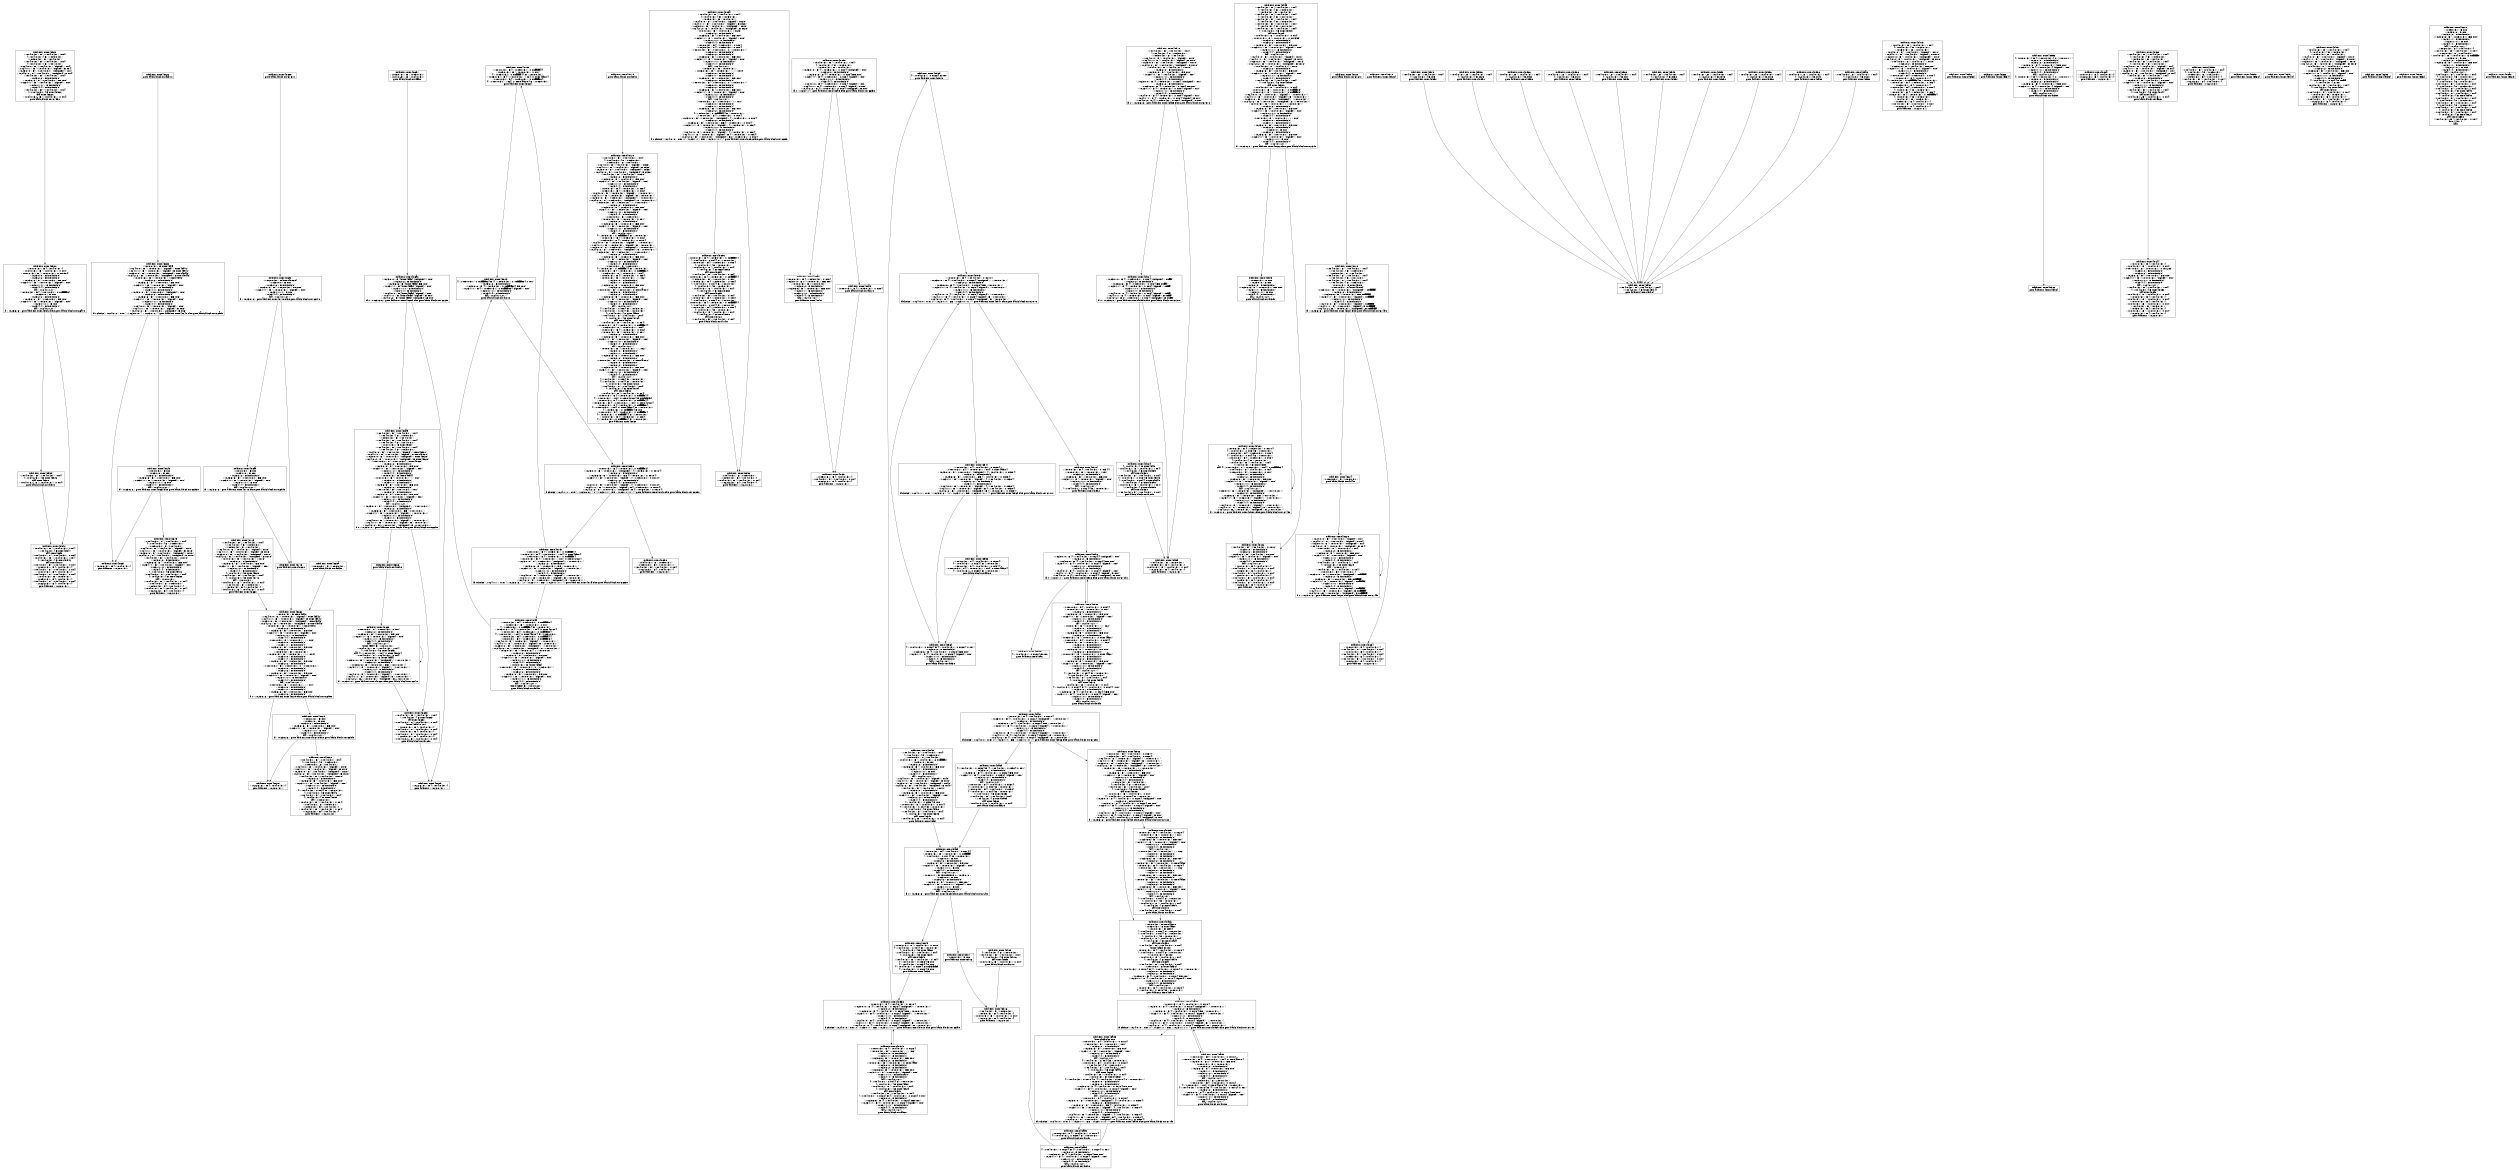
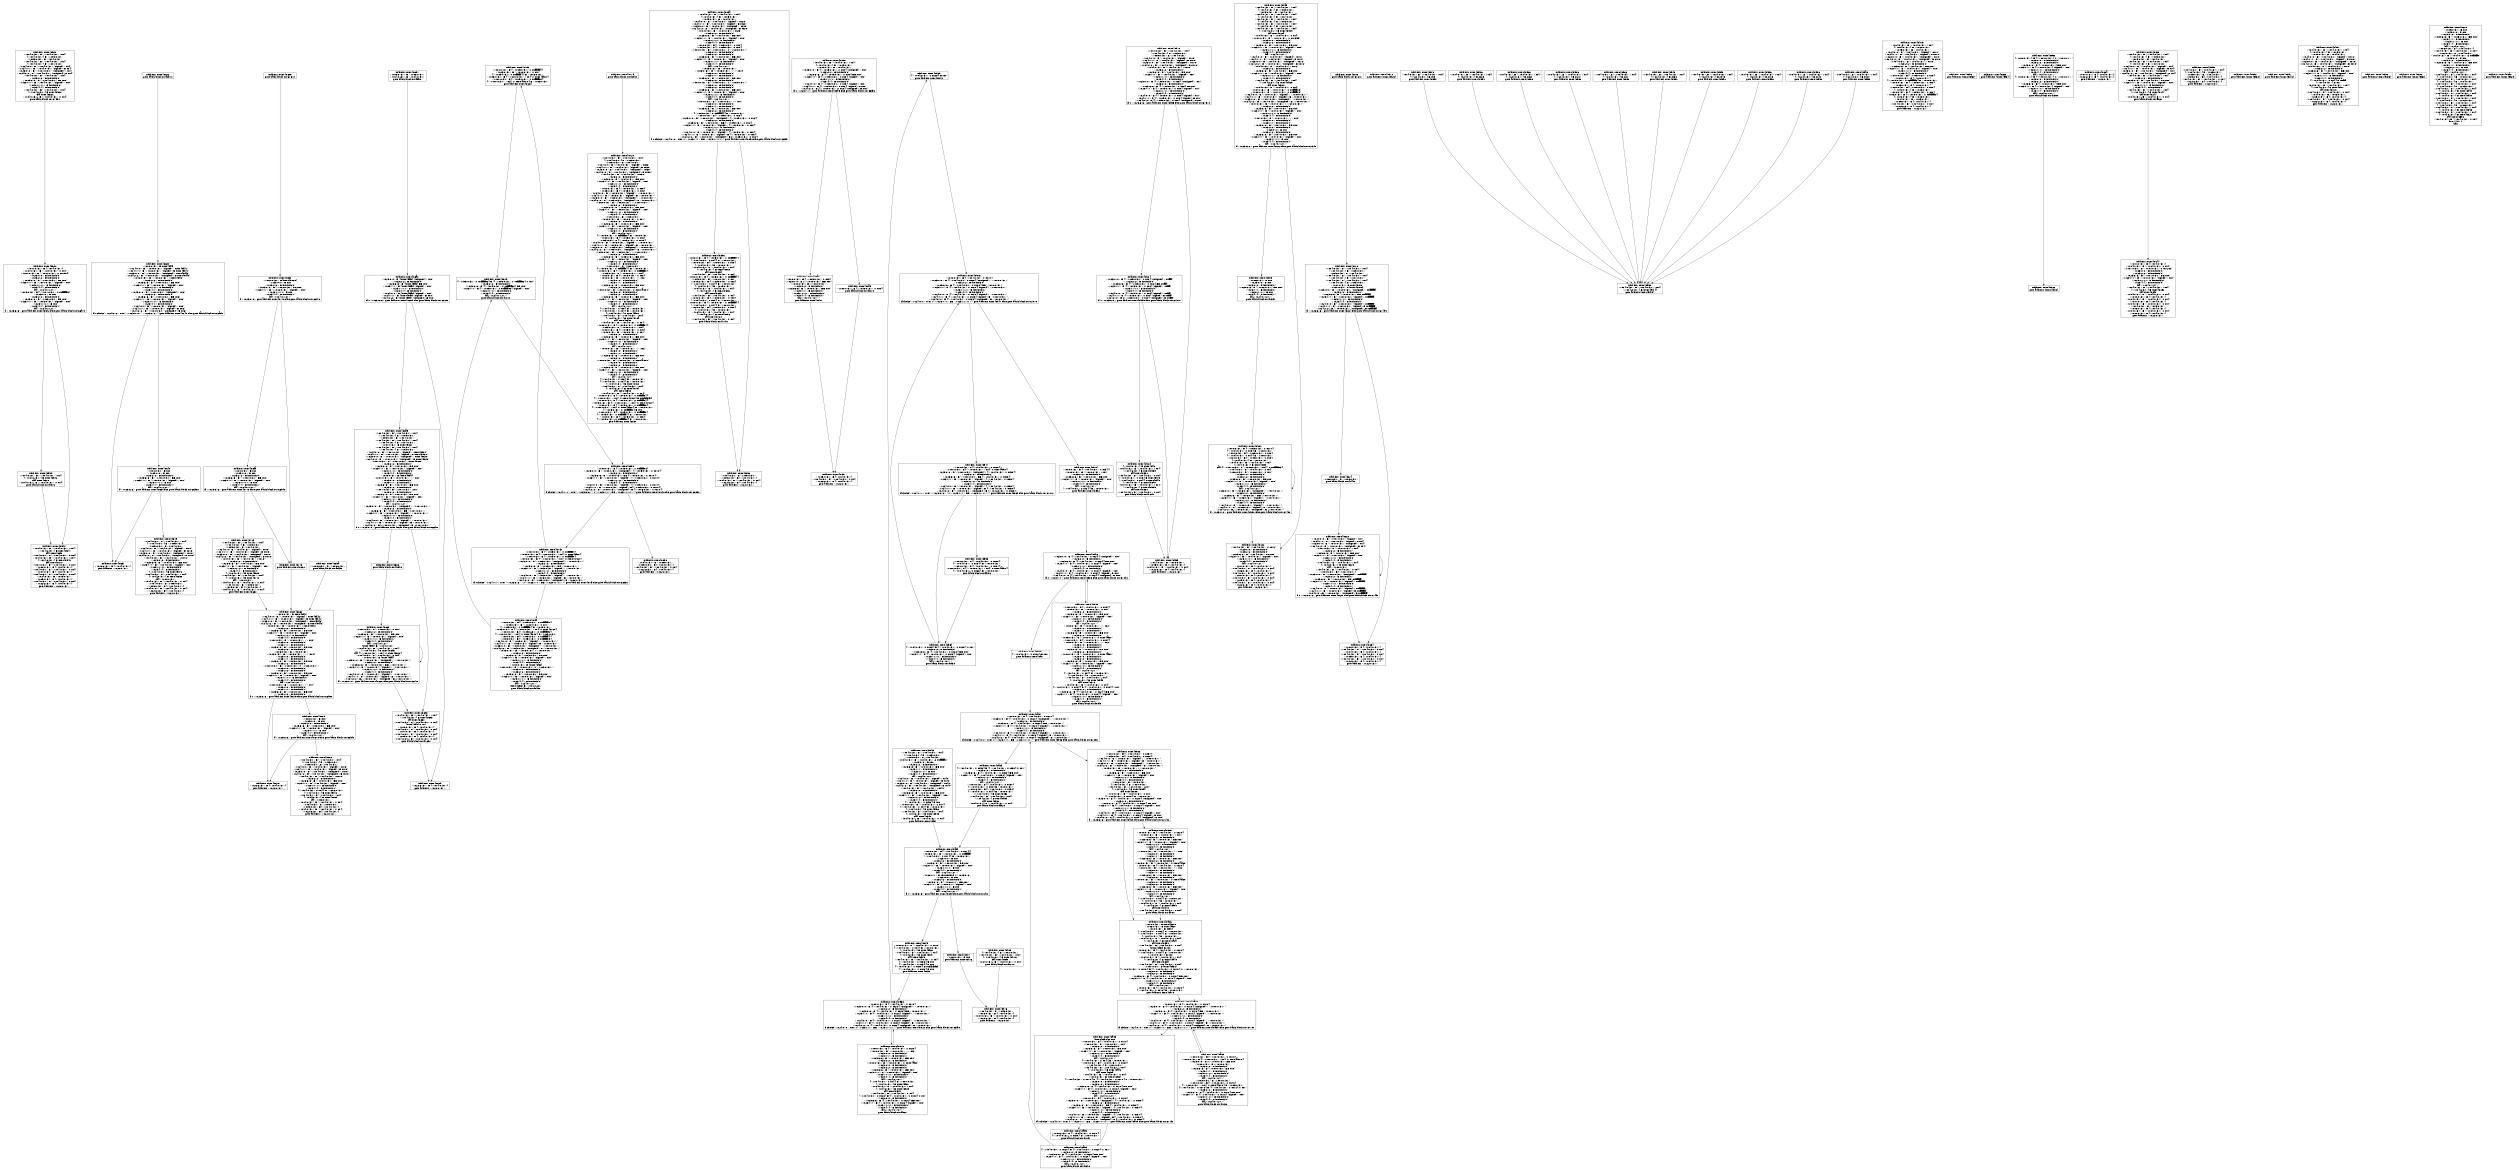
(2377, 76) -> (2377, 76)
